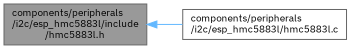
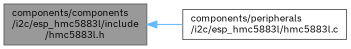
(75, 24) -> (75, 24)
